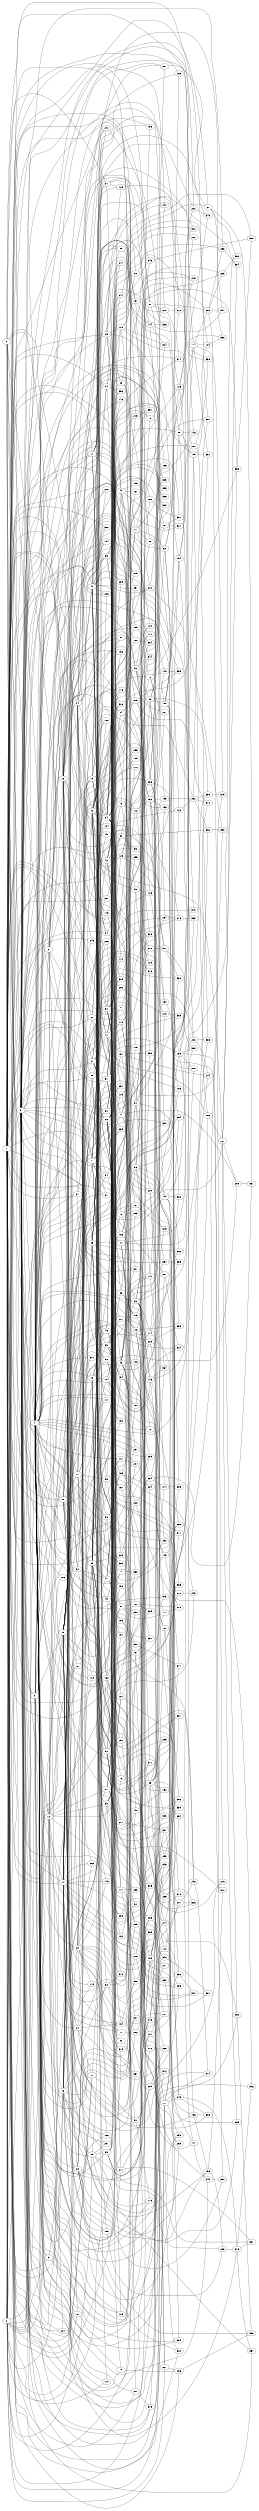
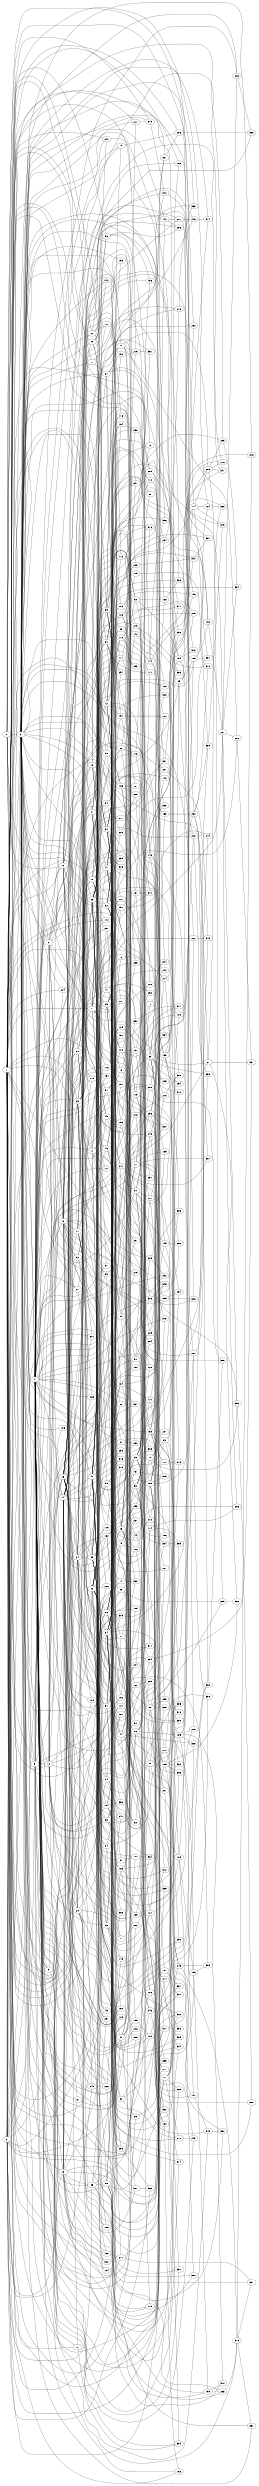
(150, 1457) -> none
